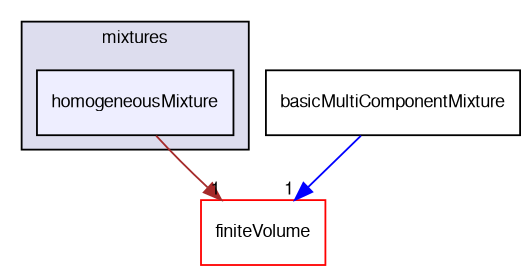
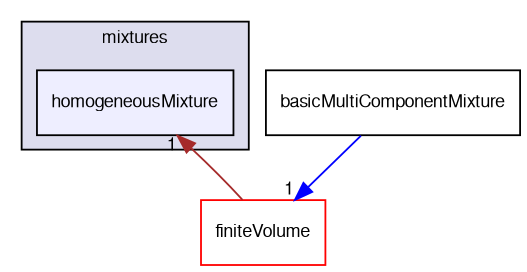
(181, 162) -> (217, 174)
